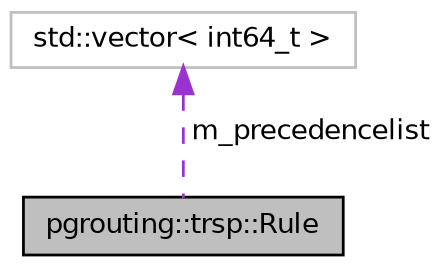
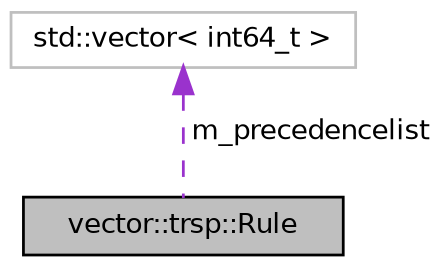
(183, 226) -> (183, 226)
